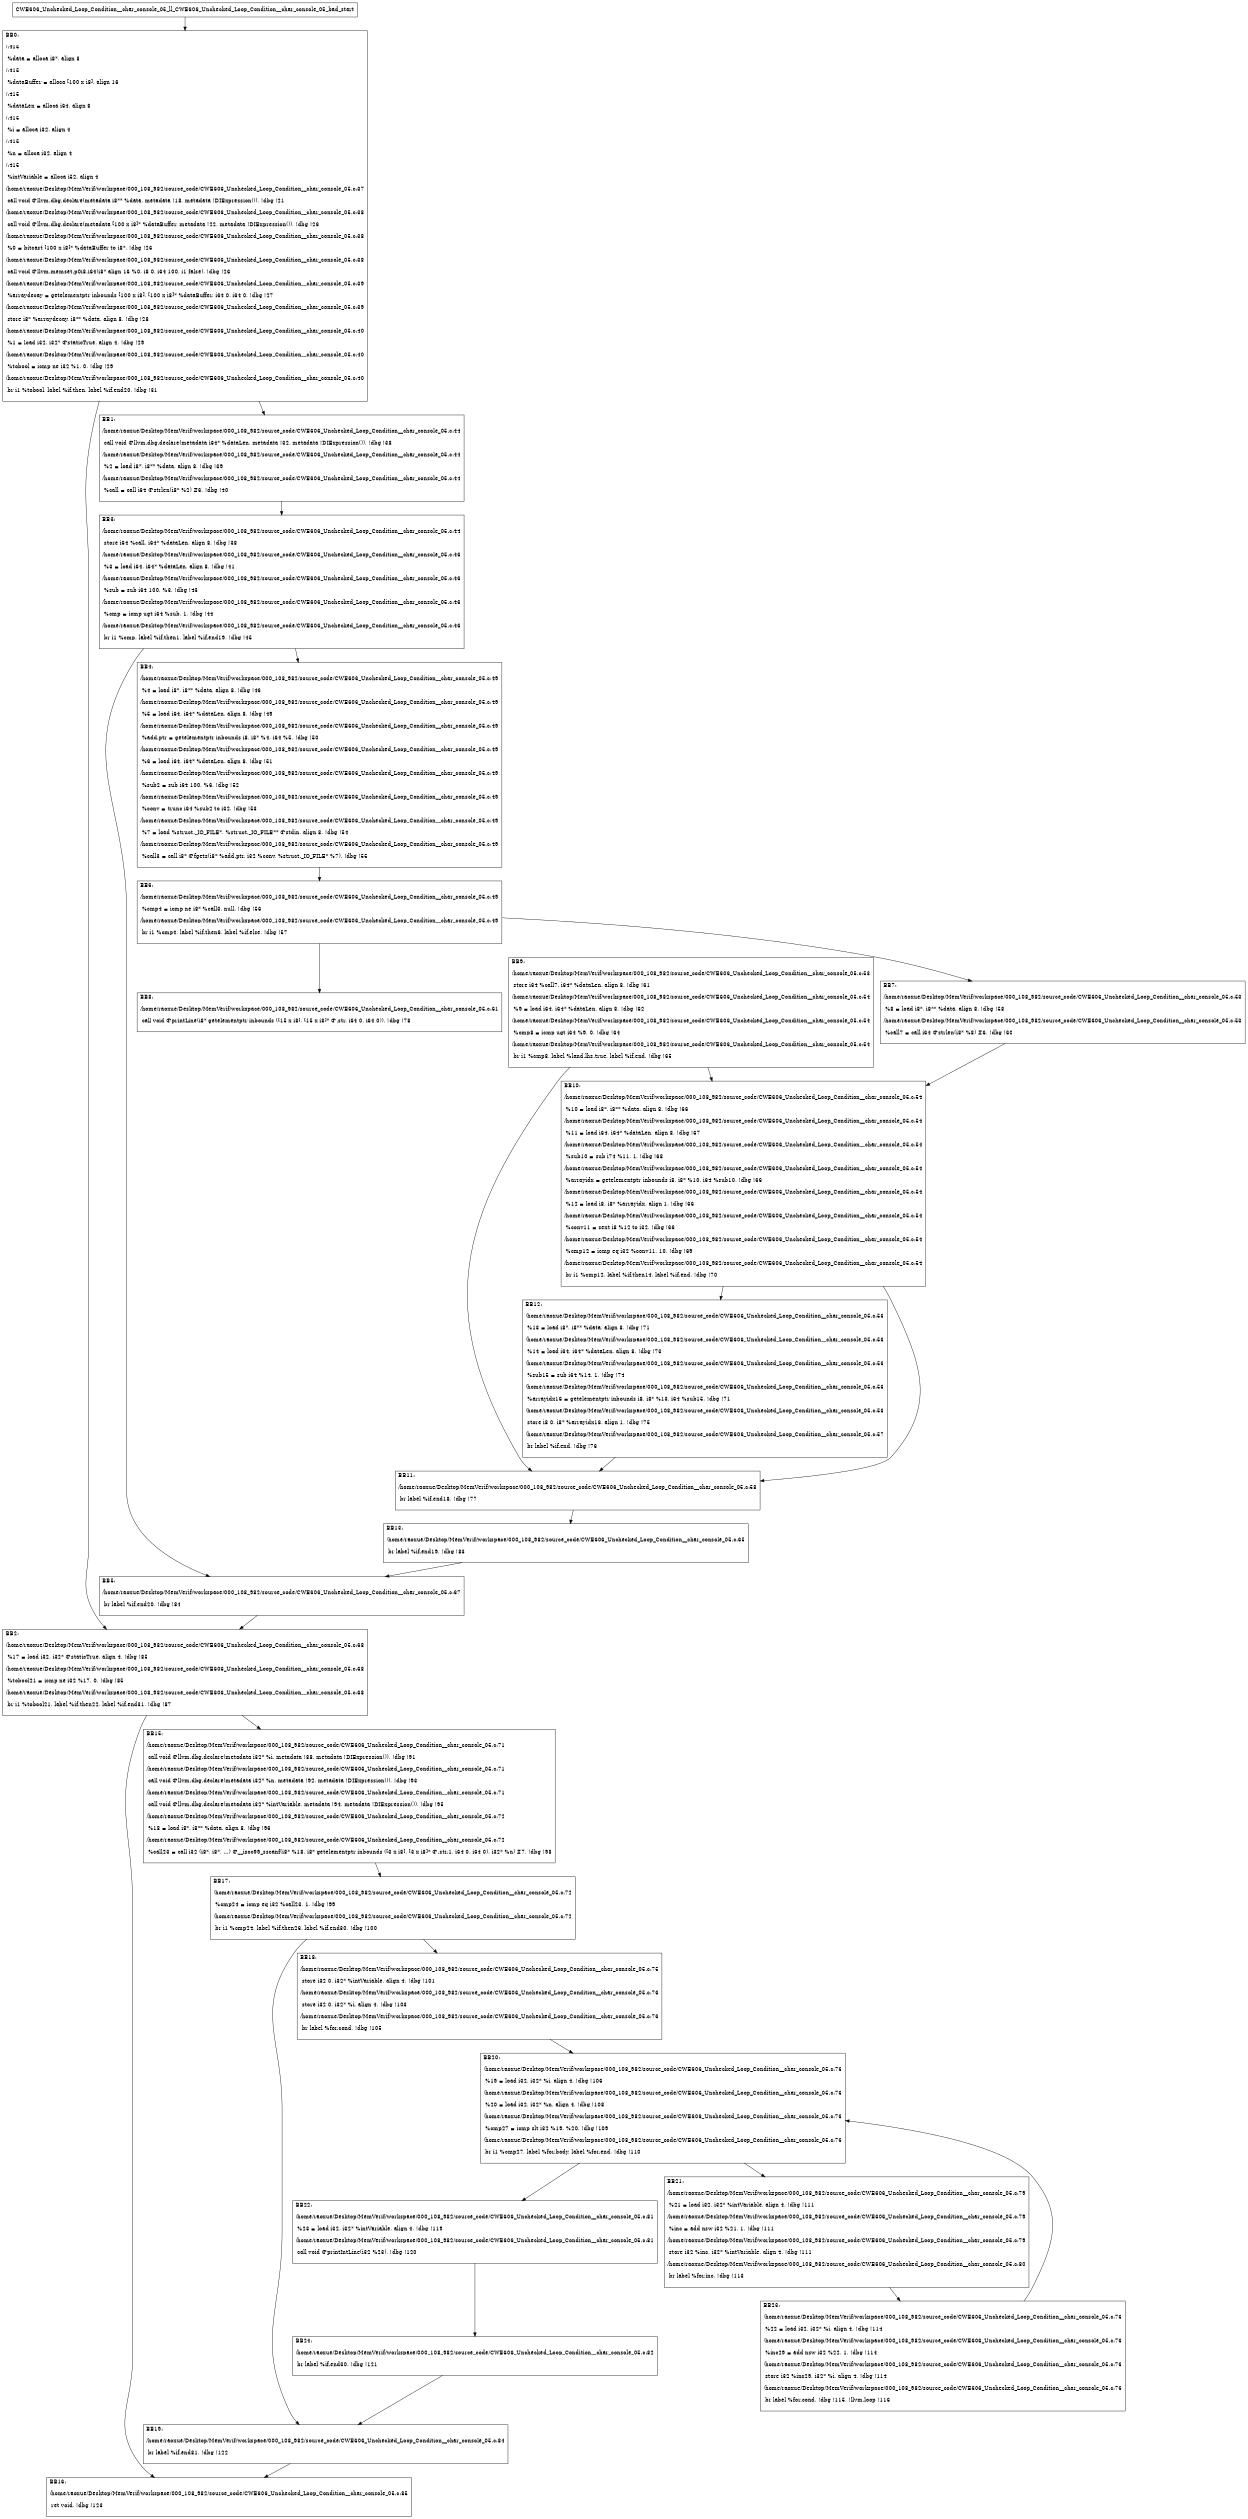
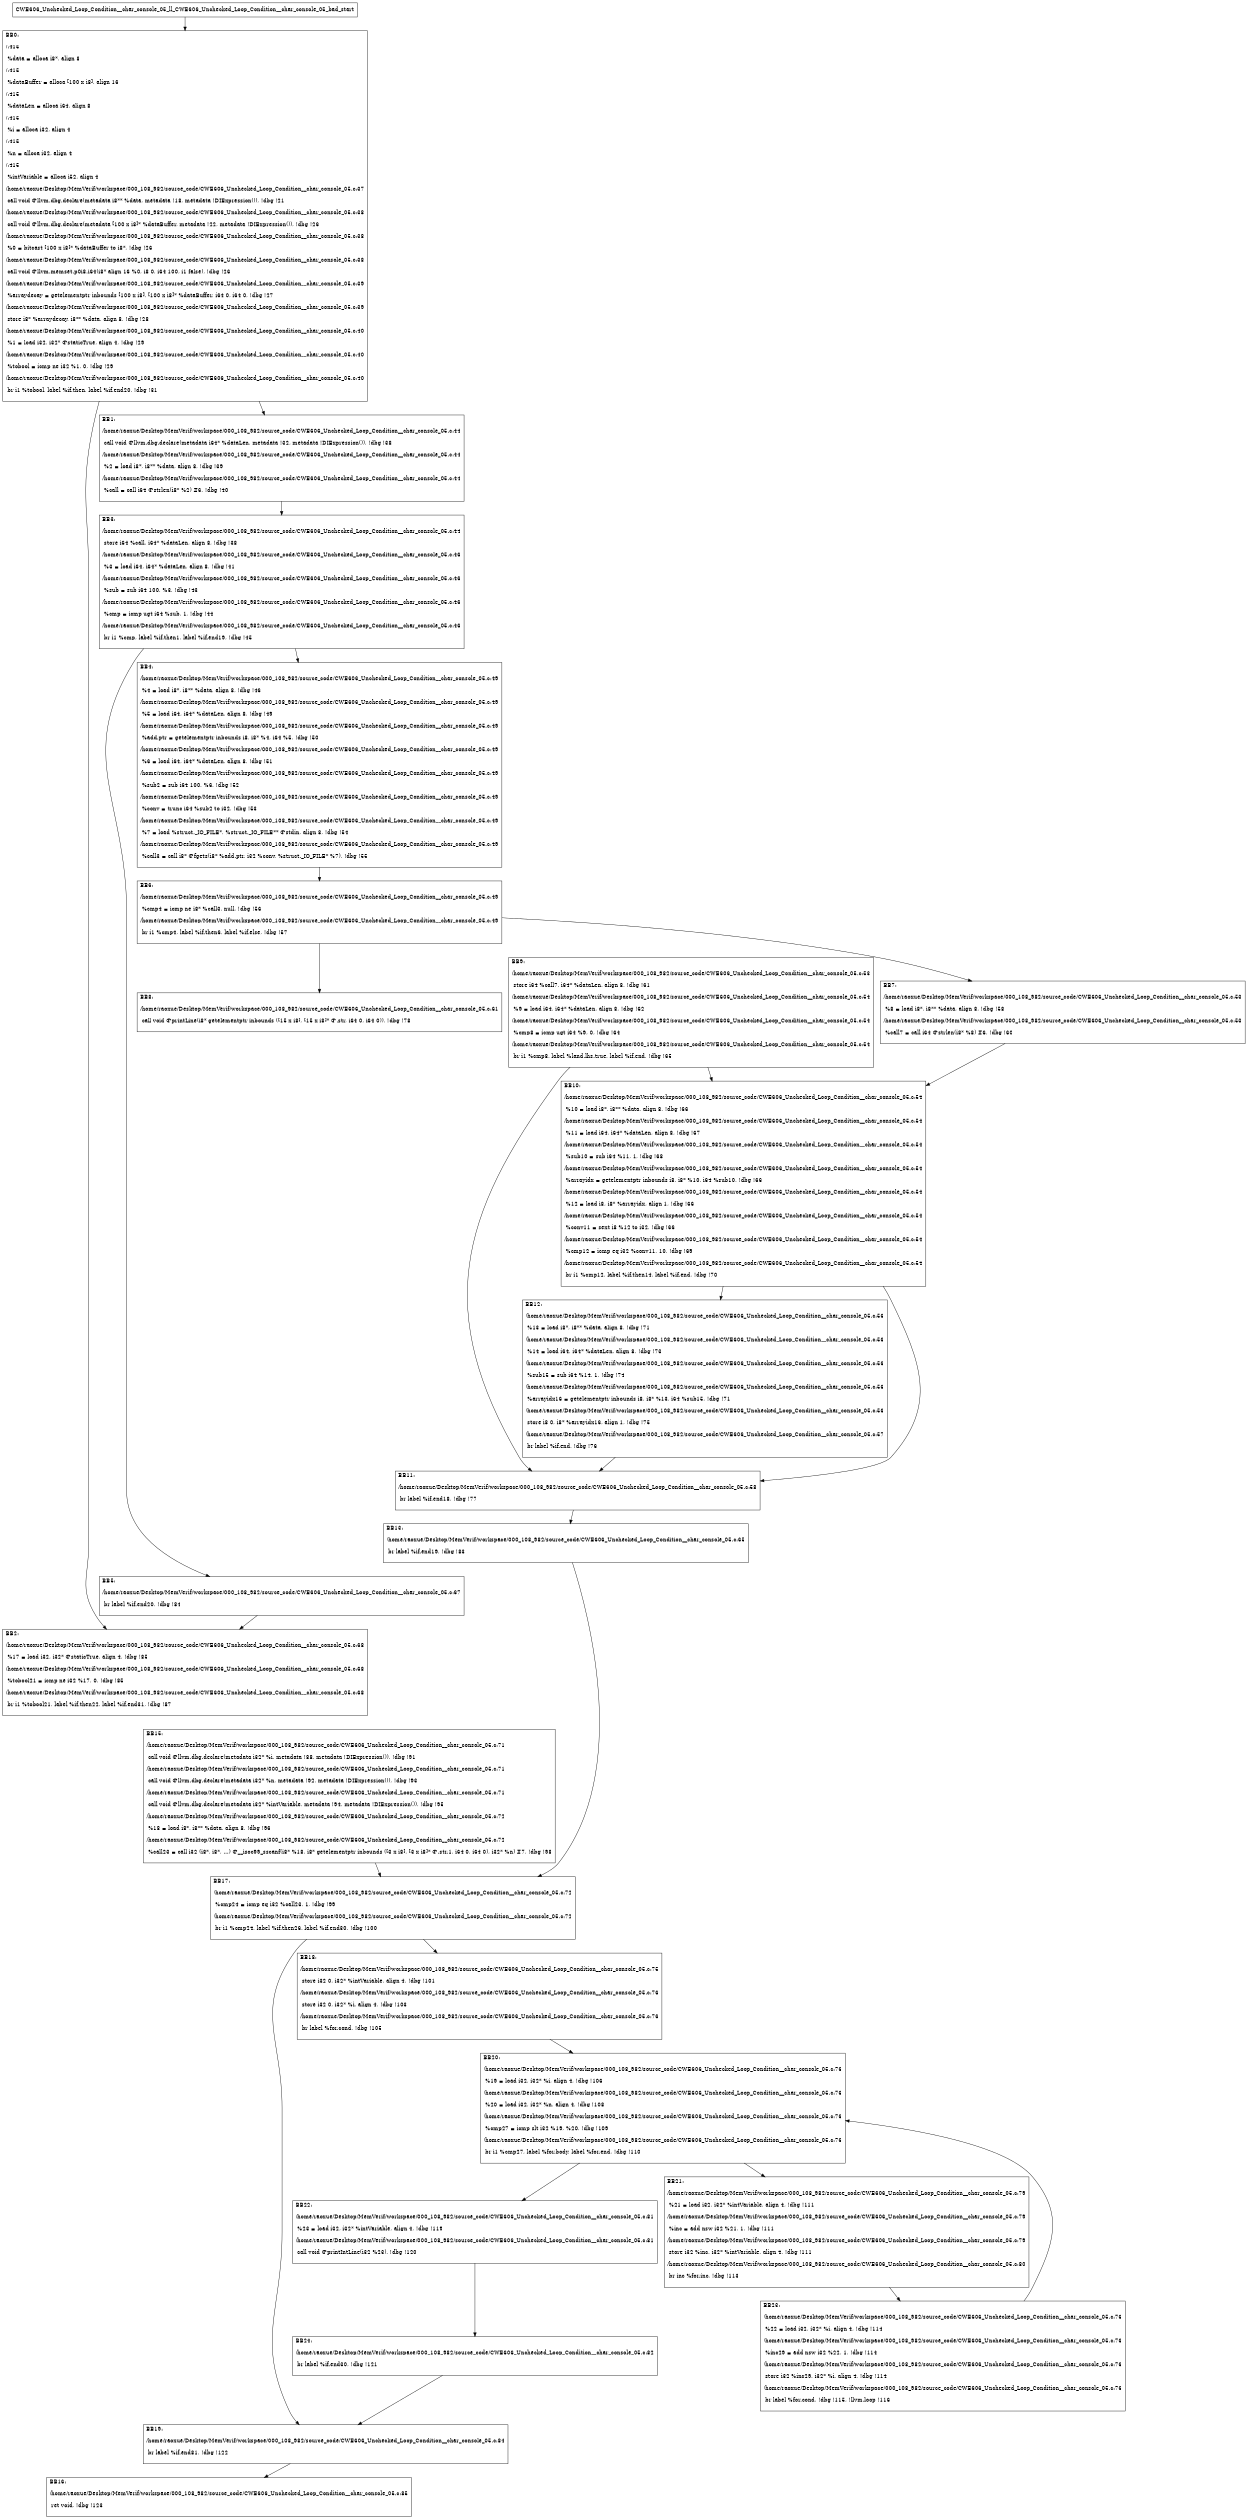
(614, 1157) -> (614, 1157)
(426, 1569) -> (599, 1726)
(250, 1721) -> none
(133, 2098) -> none
(706, 2276) -> (703, 2276)
